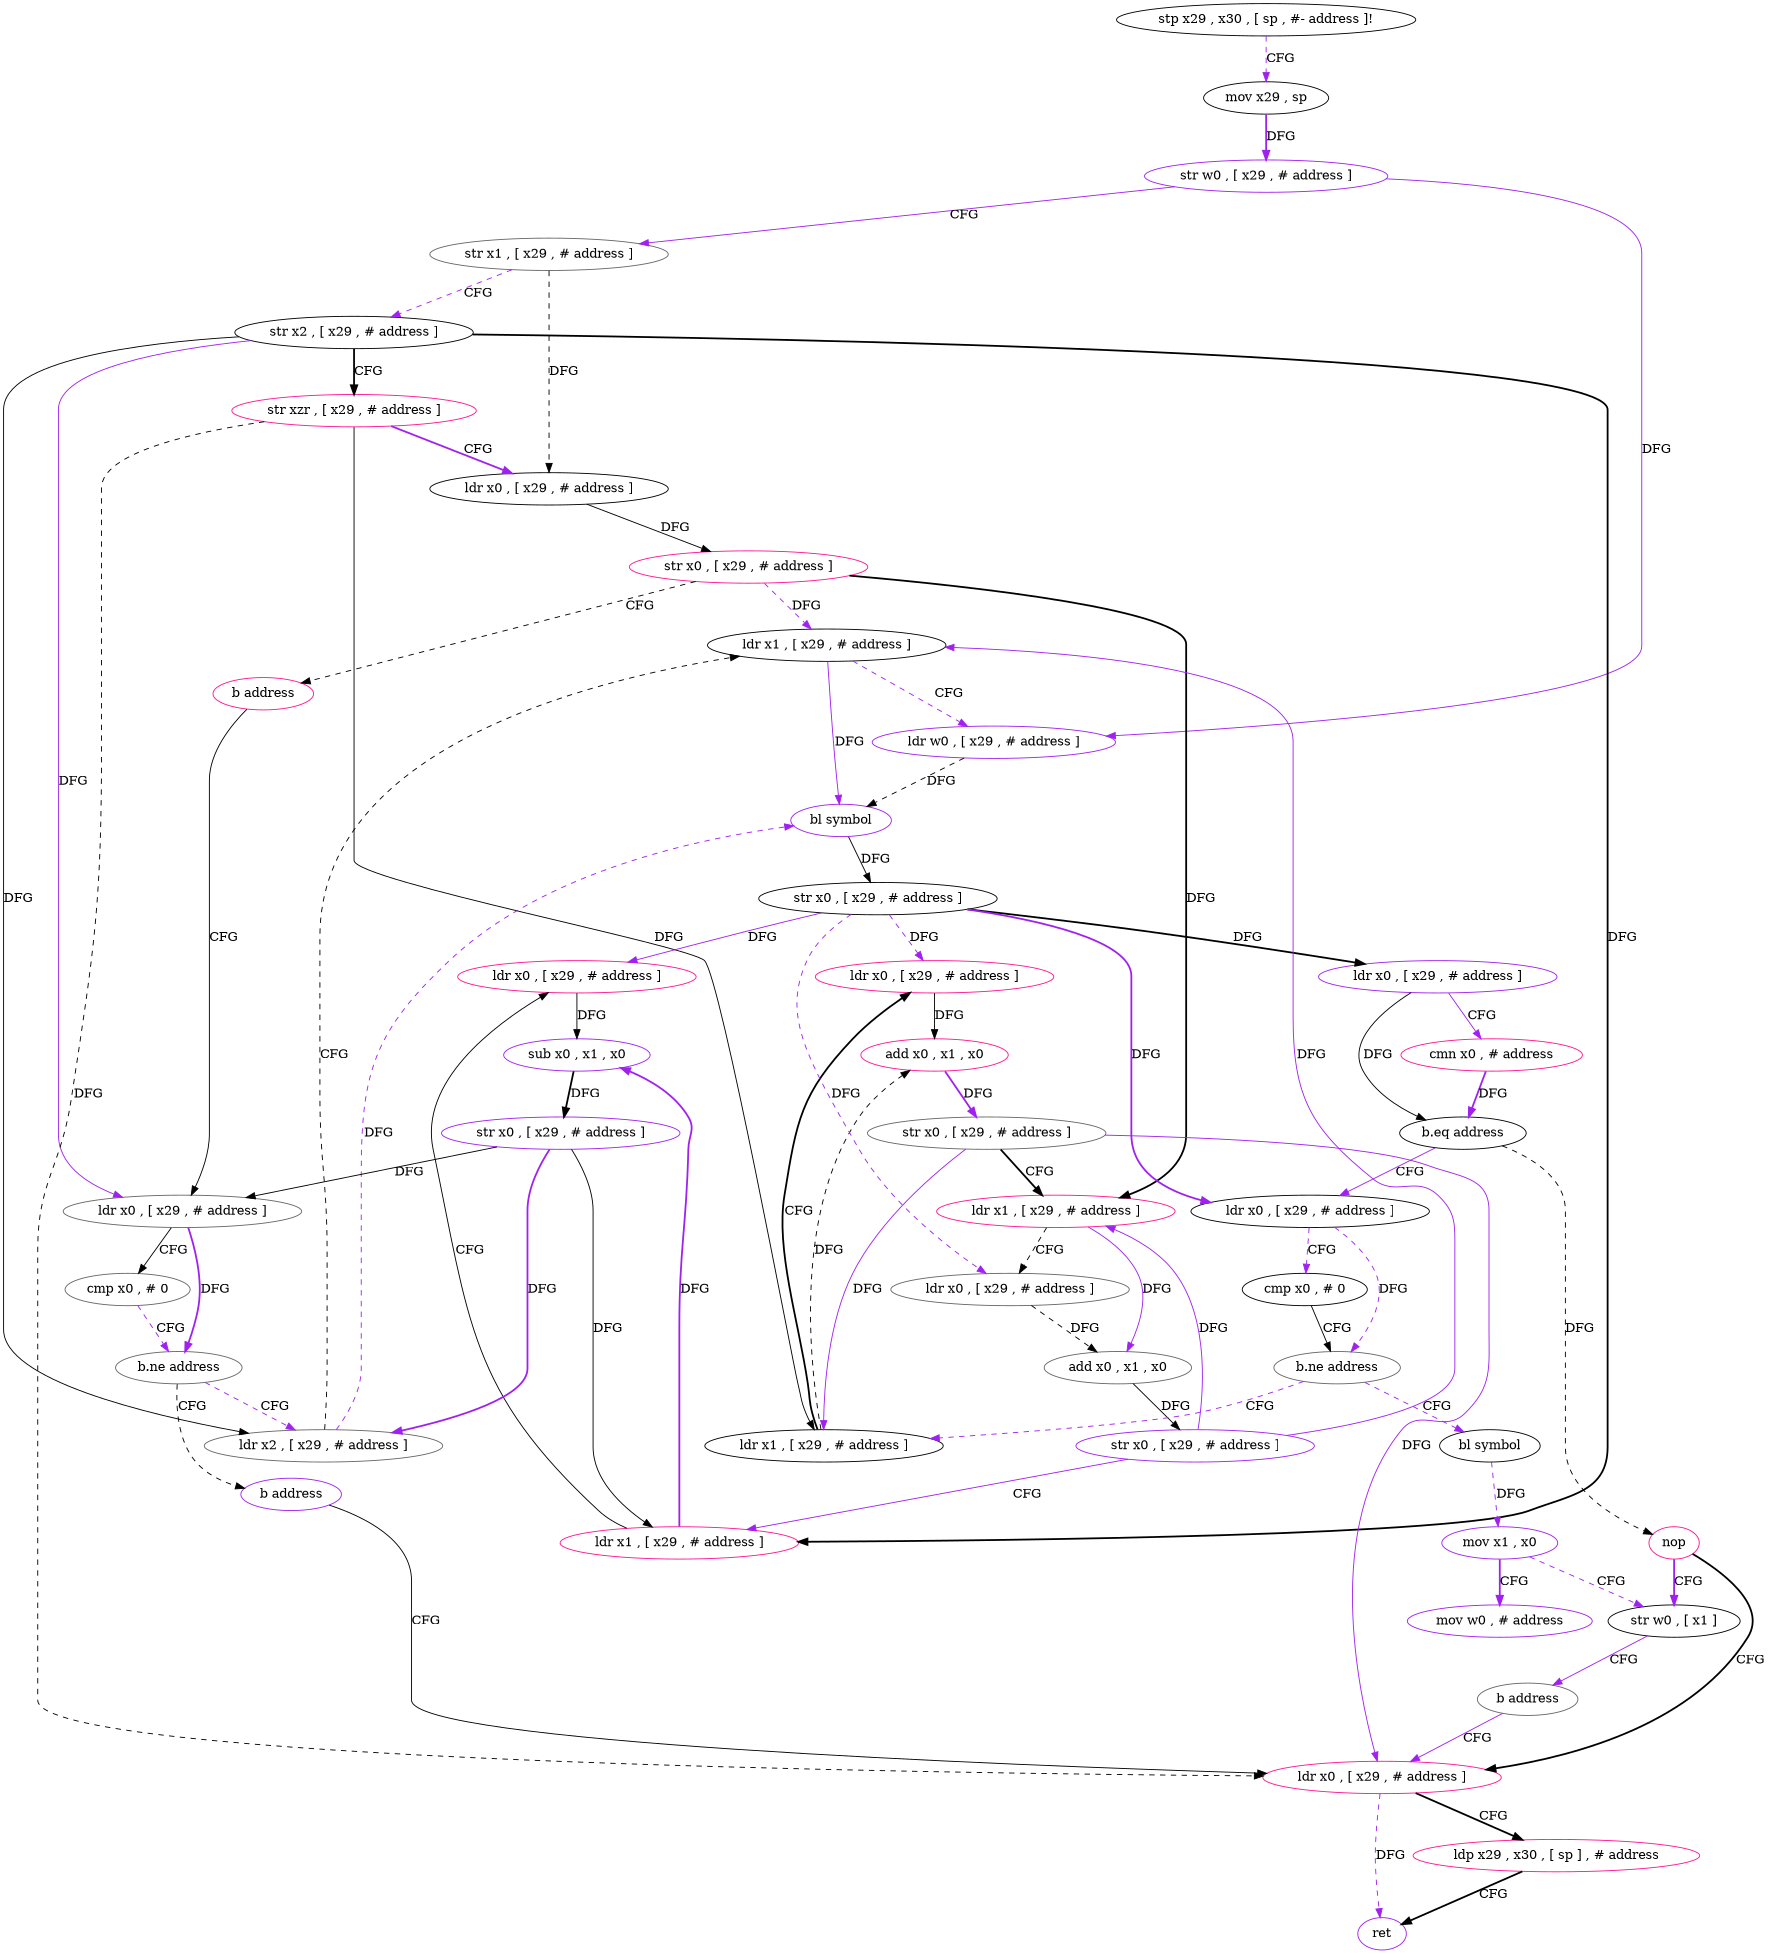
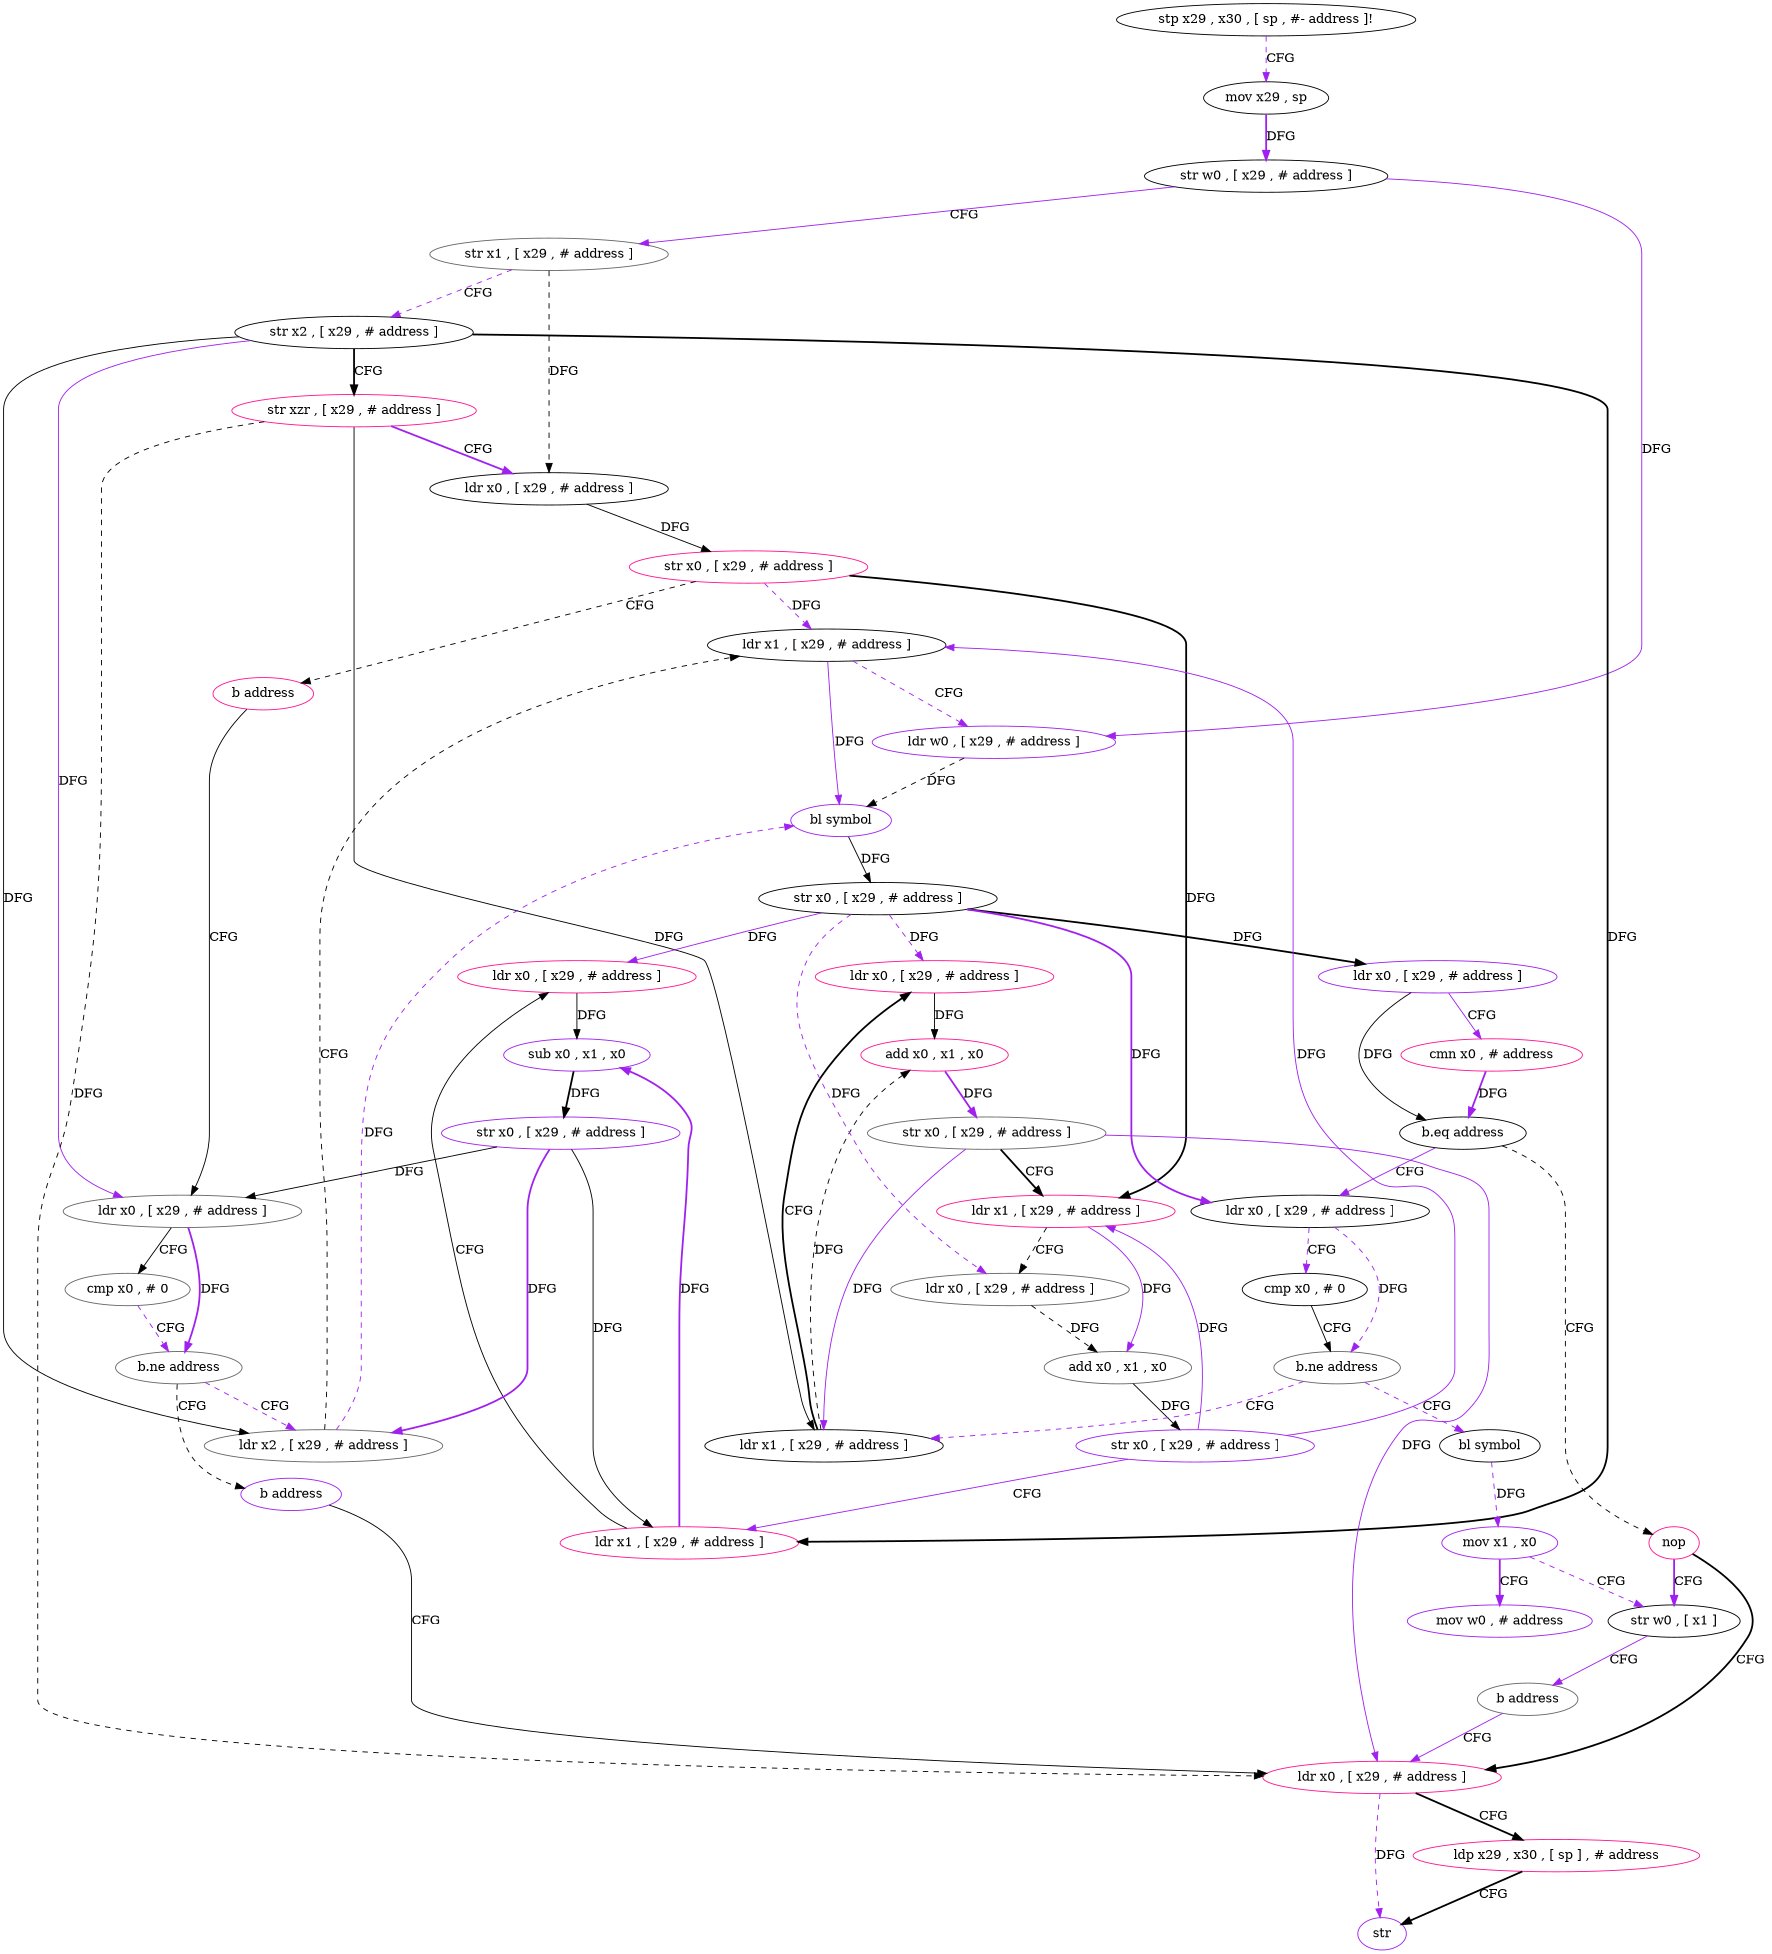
(1266, 176) -> (1266, 176)
(1580, 1329) -> (1580, 1329)
(1382, 1934) -> (1382, 1934)
